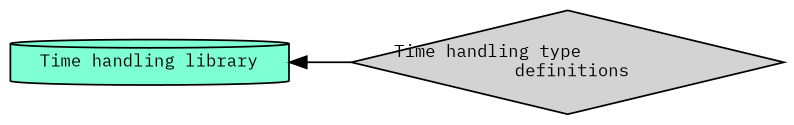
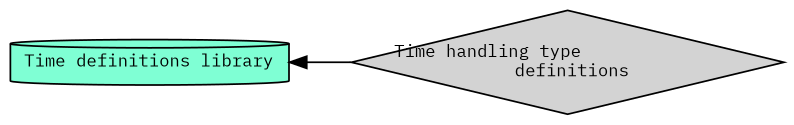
(150, 62) -> (150, 62)
